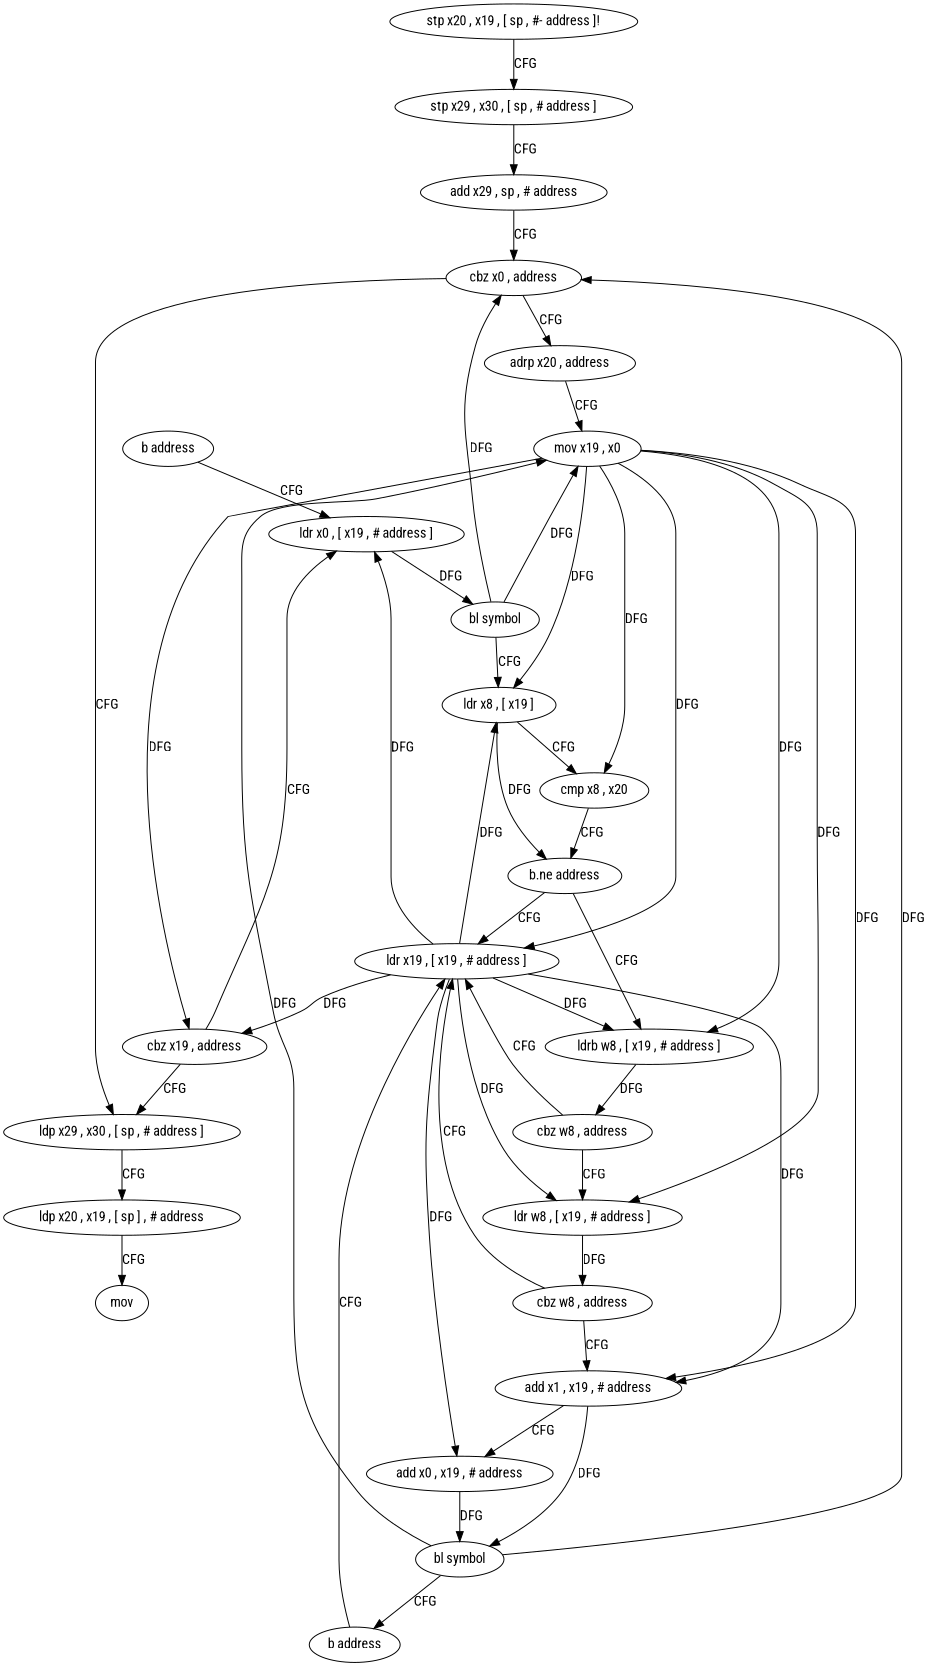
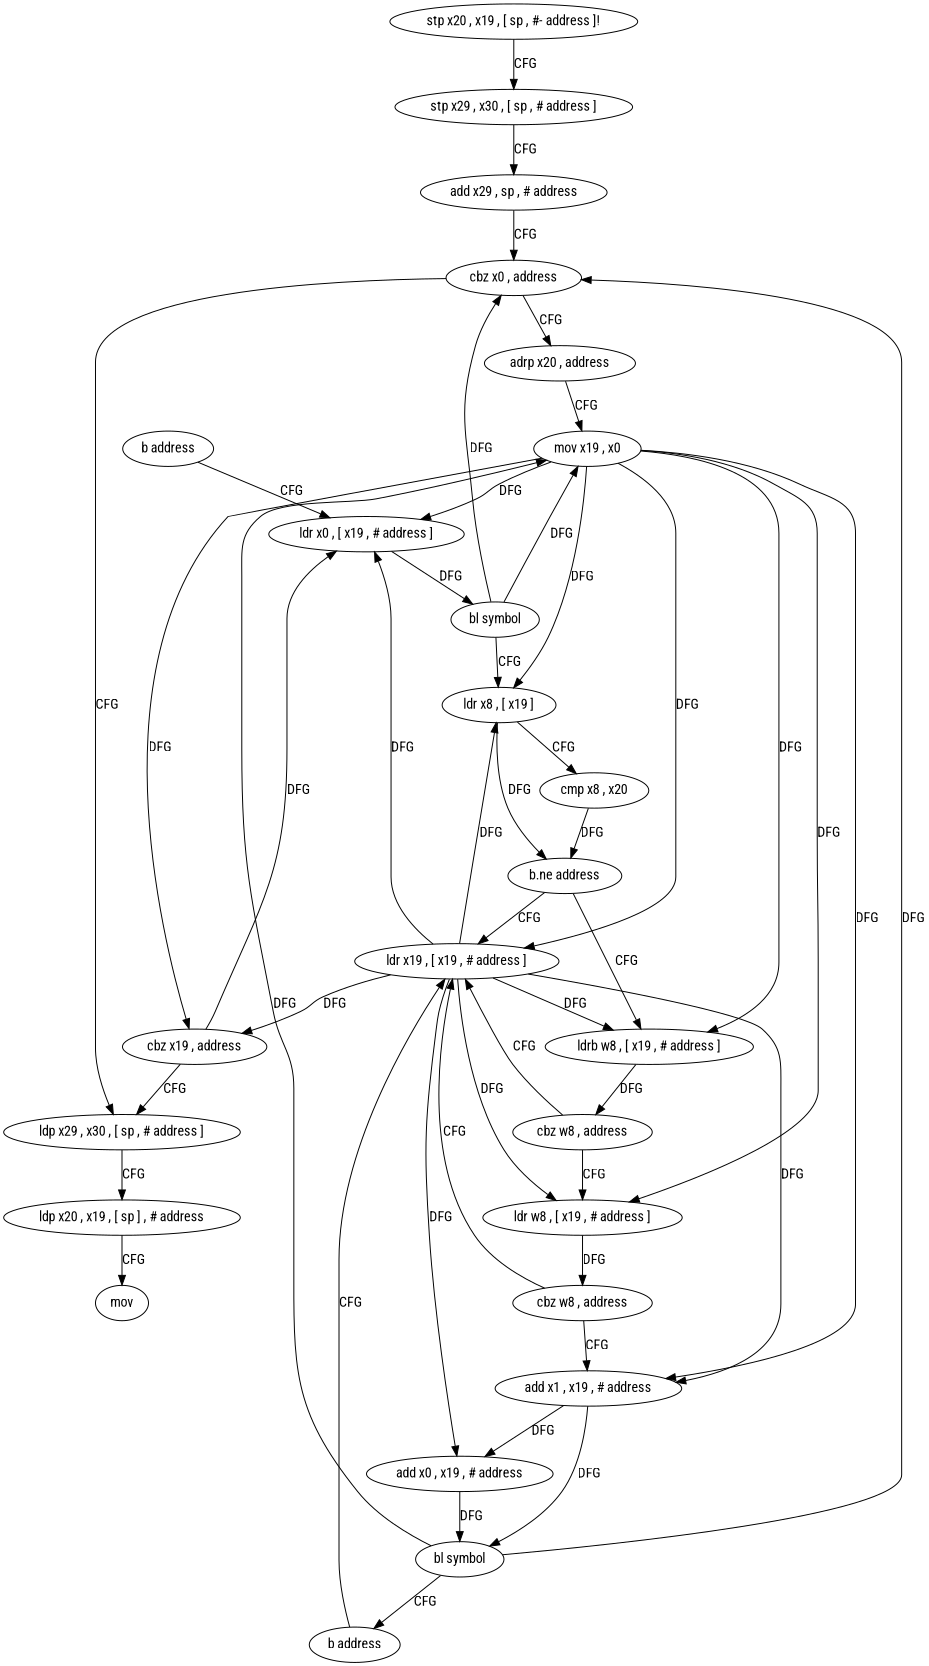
(625, 614) -> (491, 489)
(299, 790) -> (299, 790)
(592, 833) -> (592, 833)
(543, 1431) -> (543, 1431)
